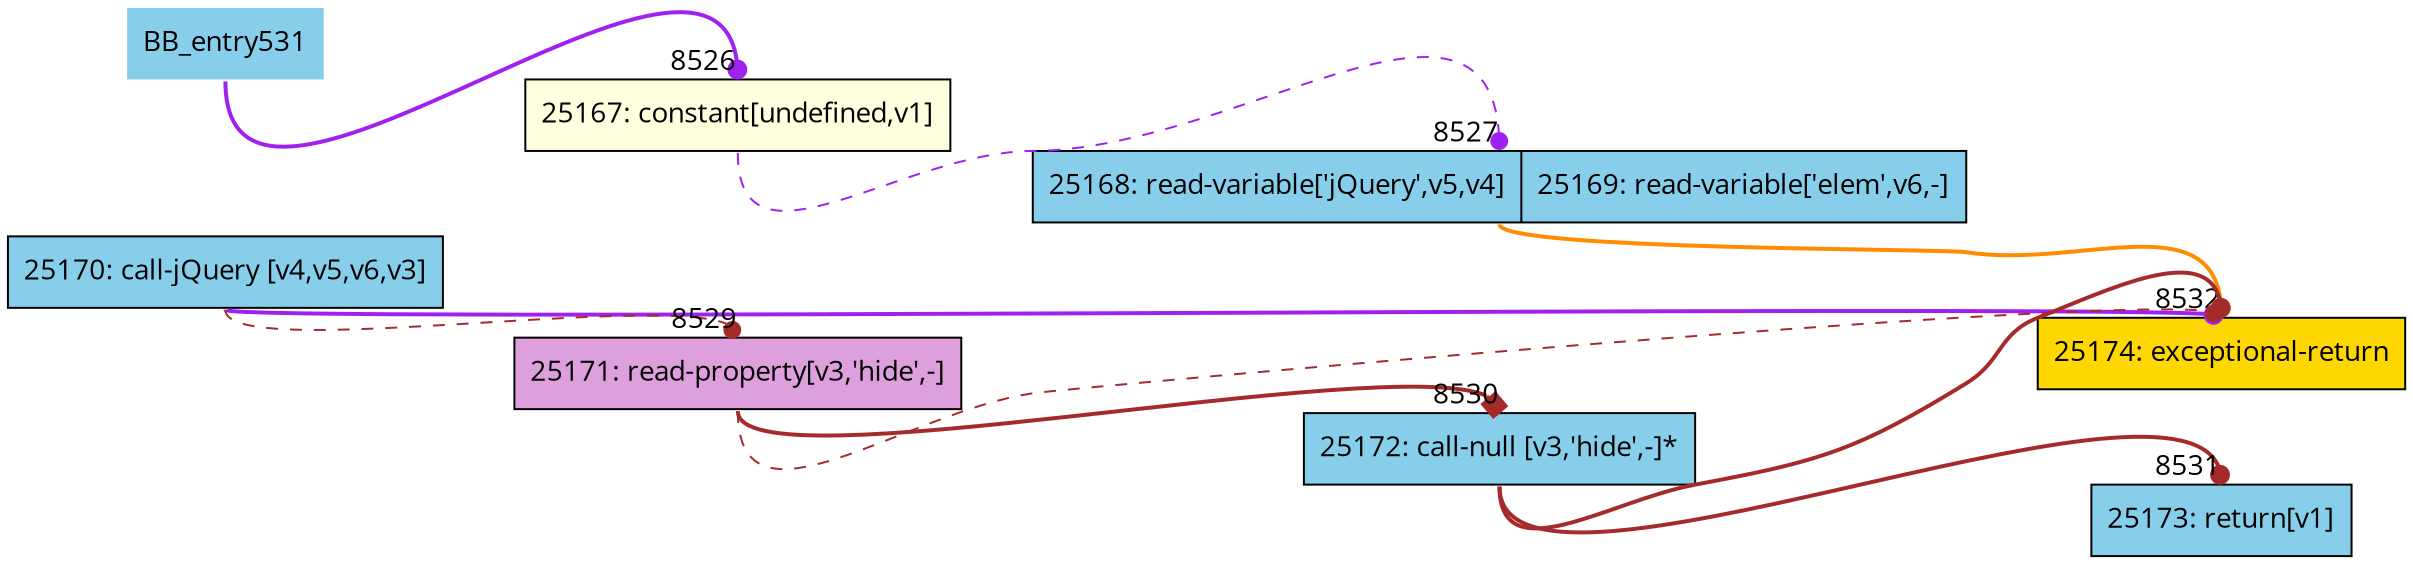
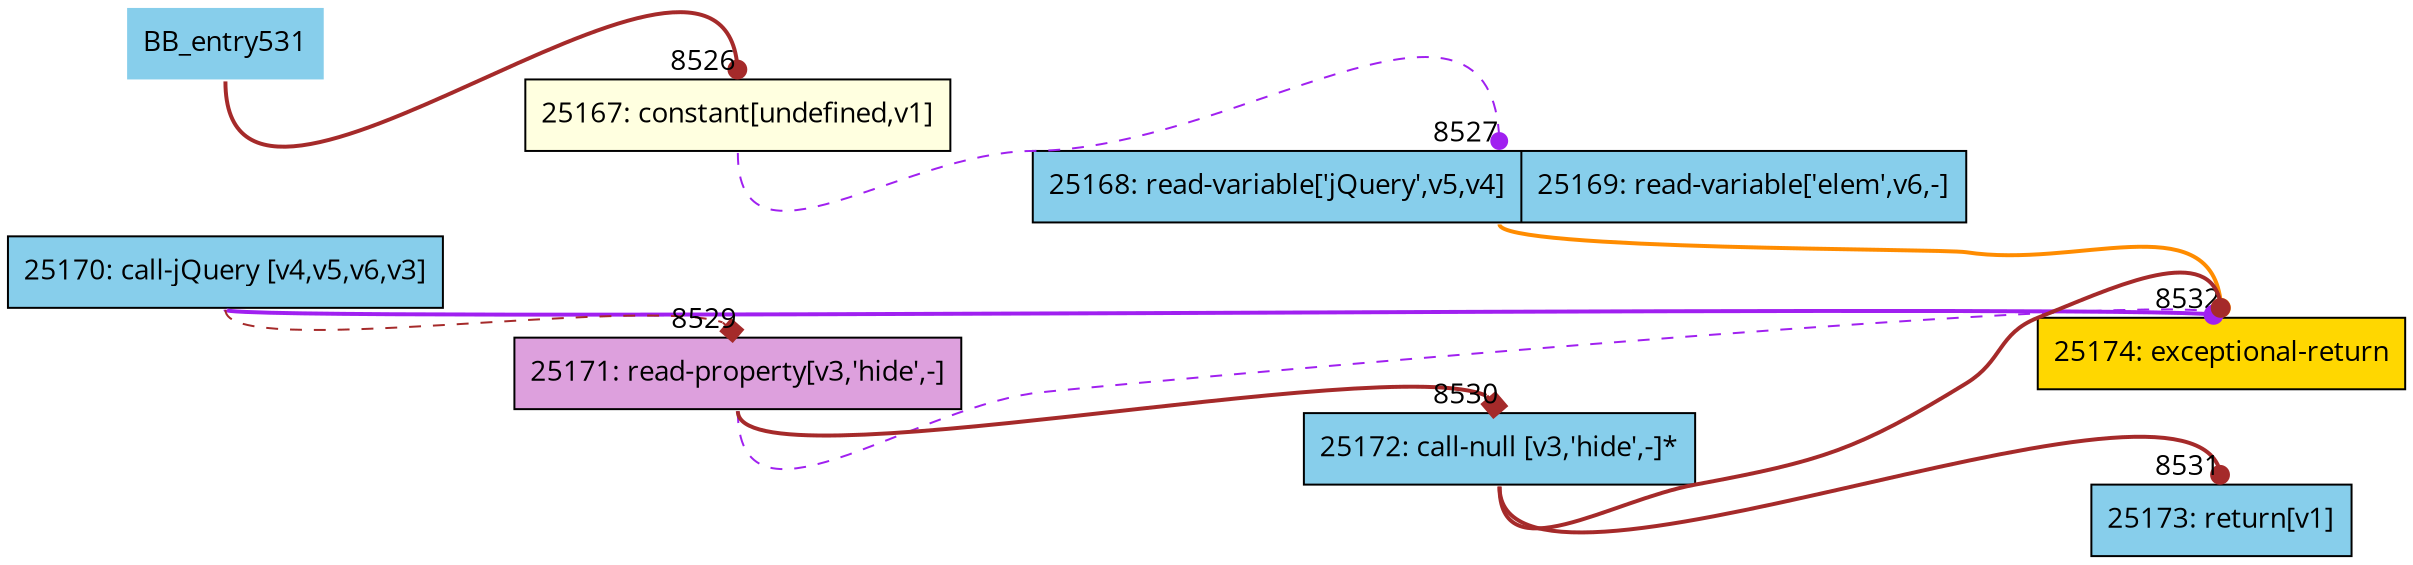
(474, 83) -> (474, 83)
(423, 326) -> (421, 326)
(1447, 356) -> (1447, 356)
